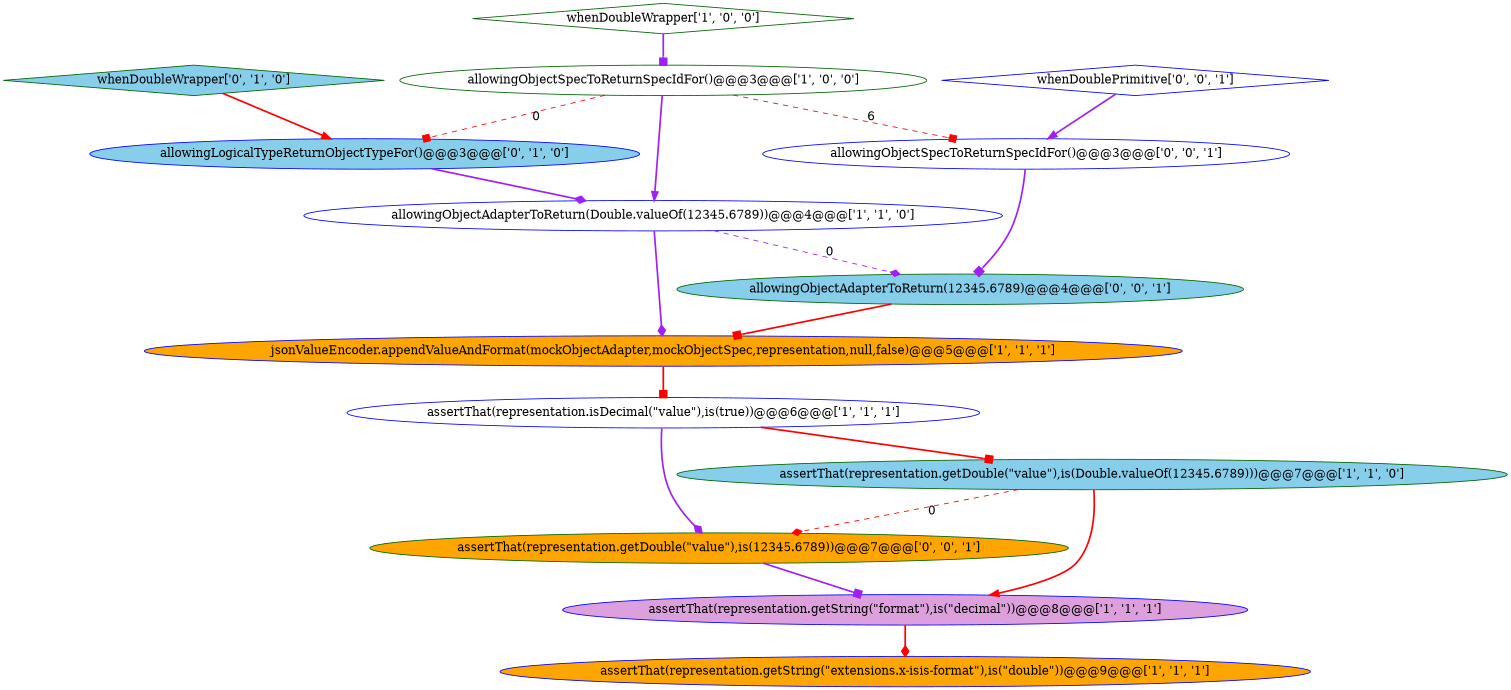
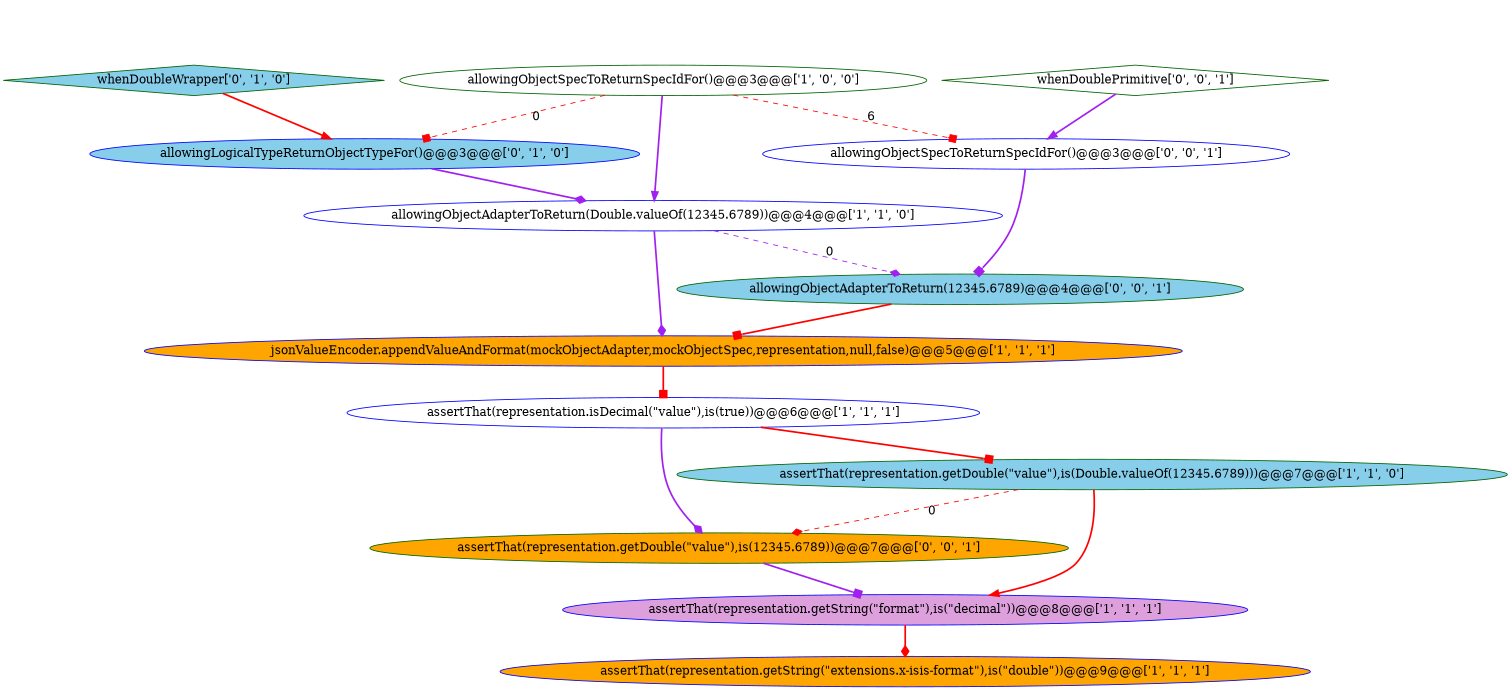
(663, 19) -> none
(1135, 80) -> (1135, 80)
